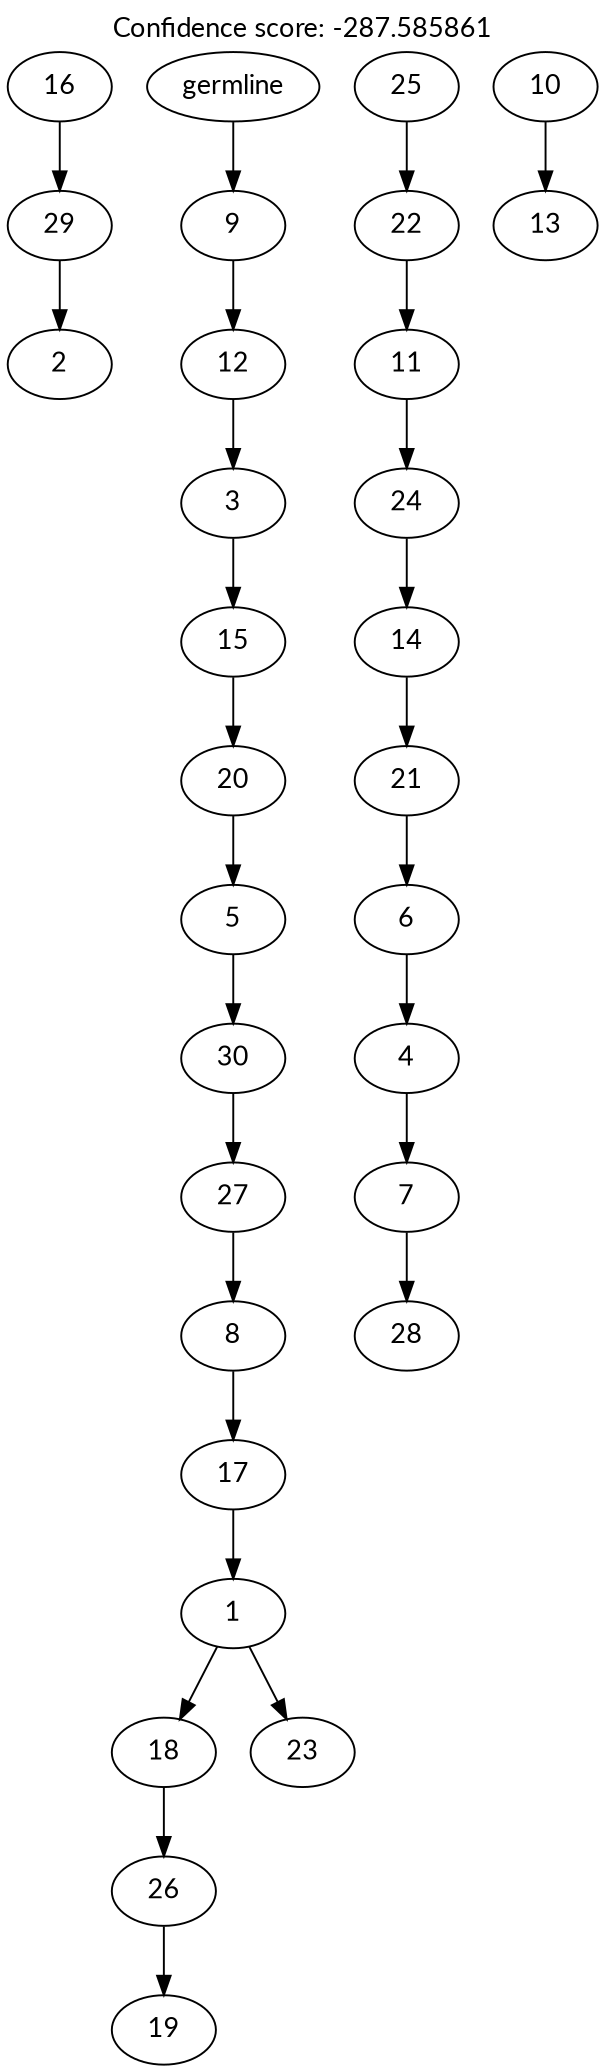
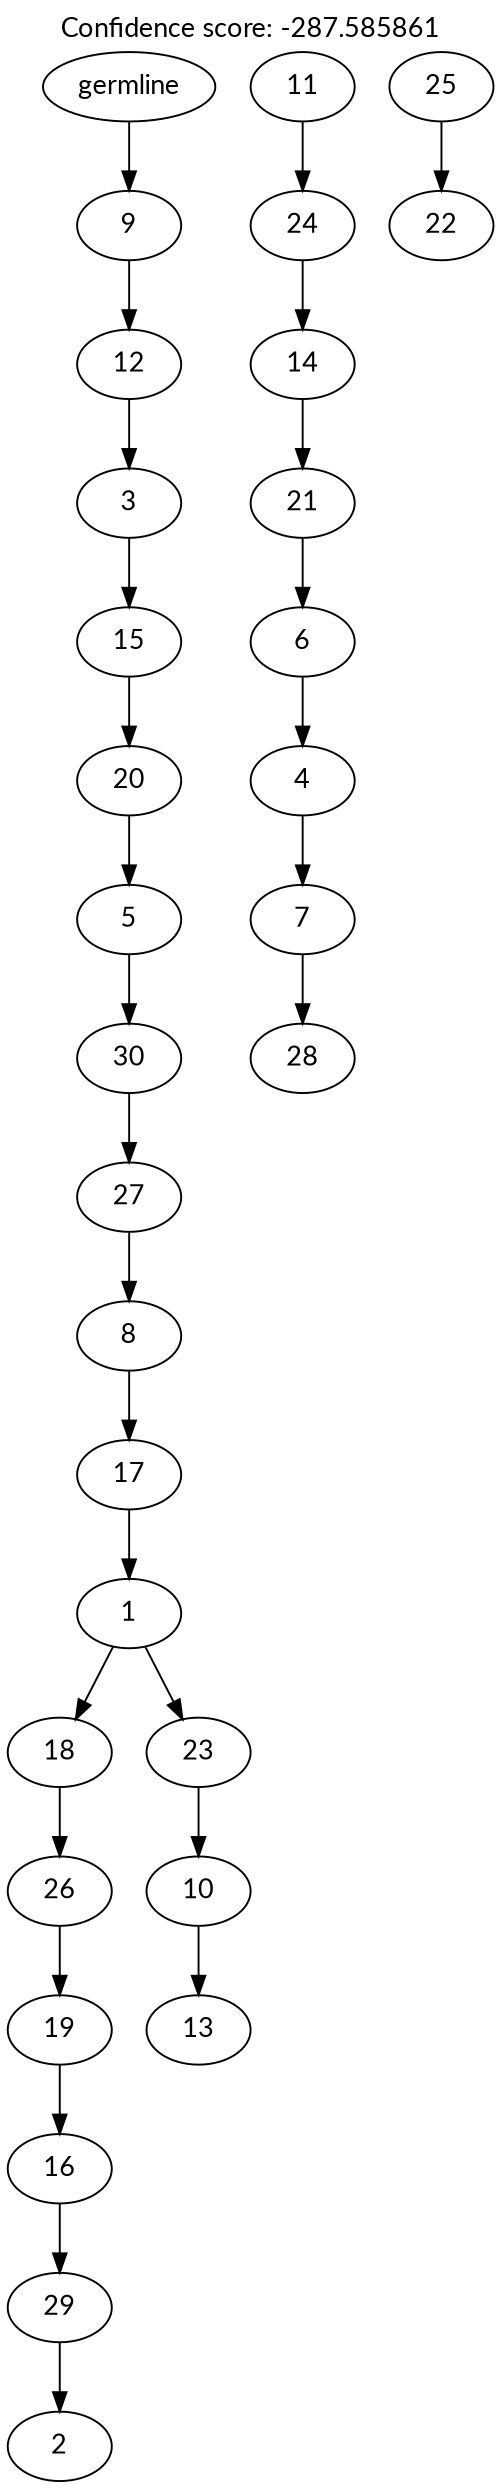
(407, 285) -> none
none -> (199, 1812)
none -> (60, 2090)
